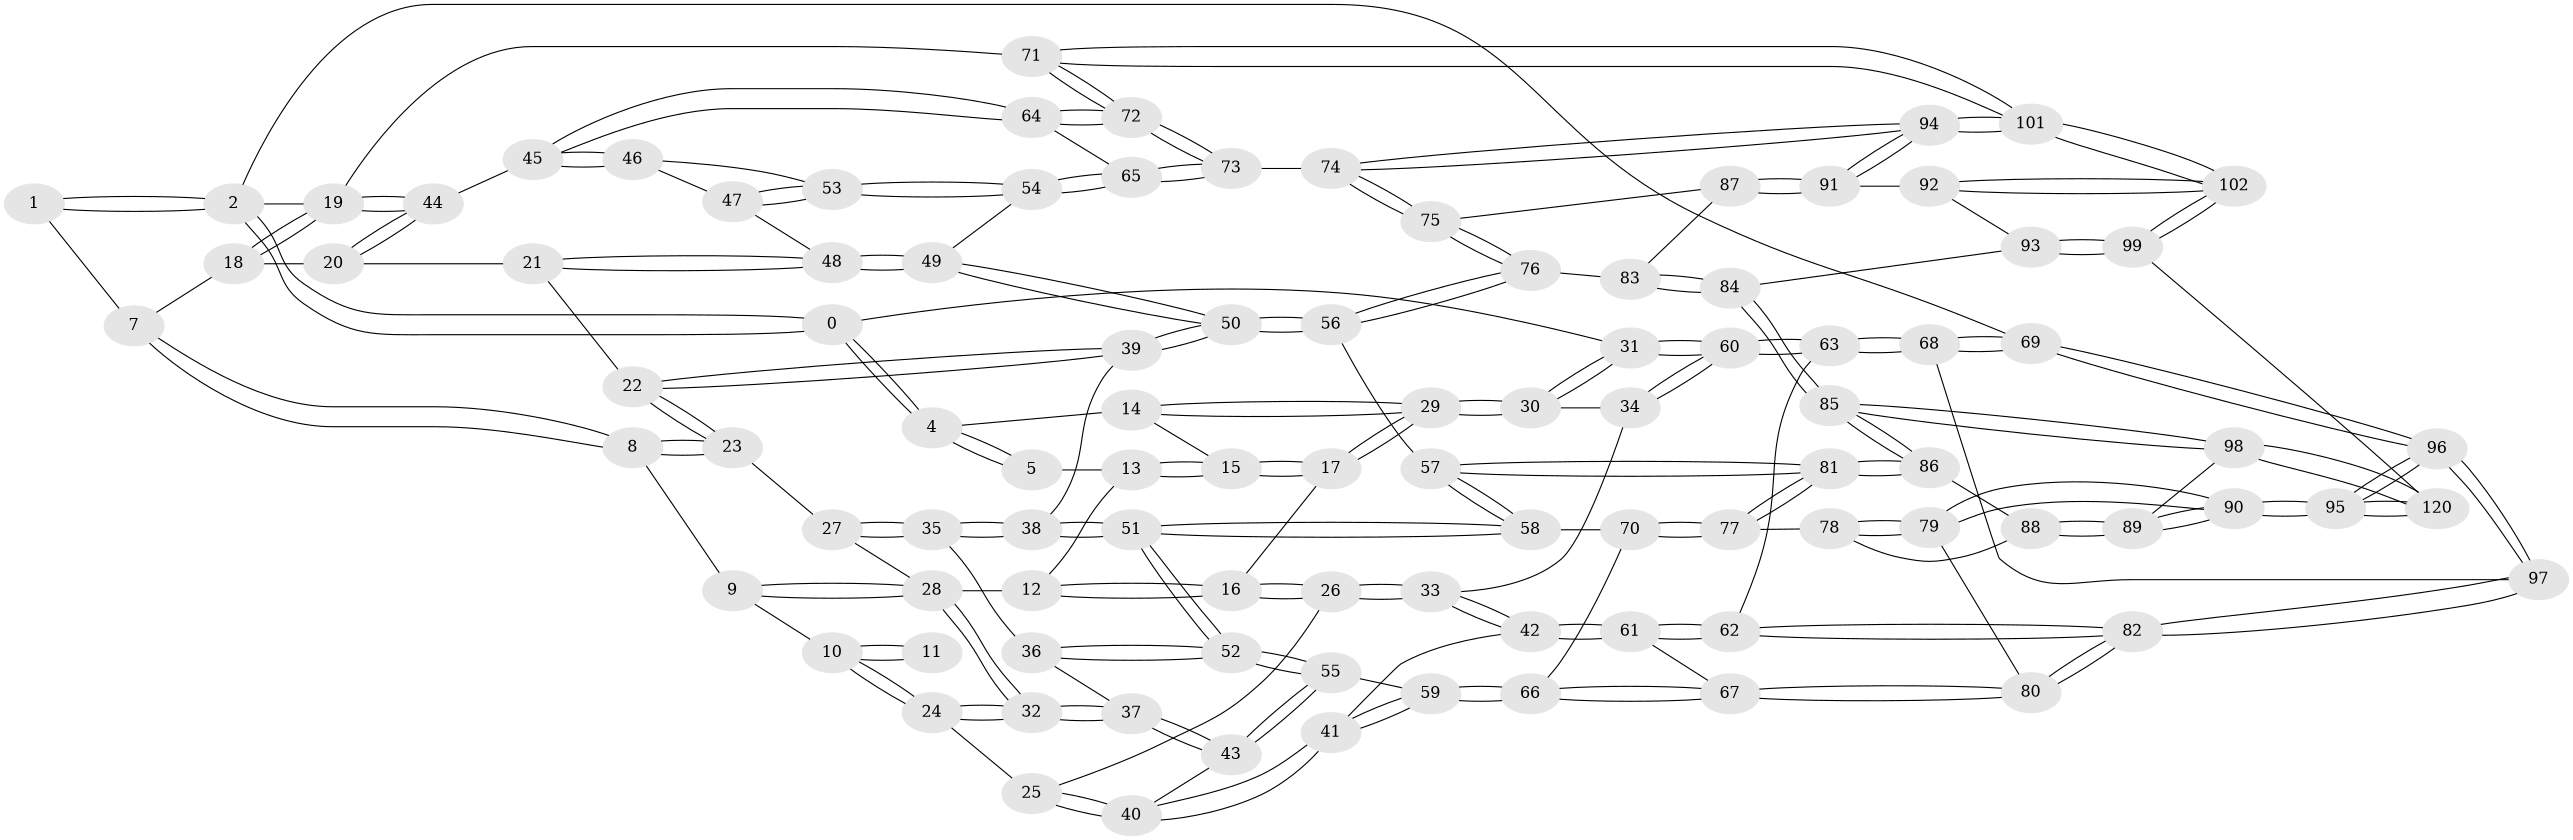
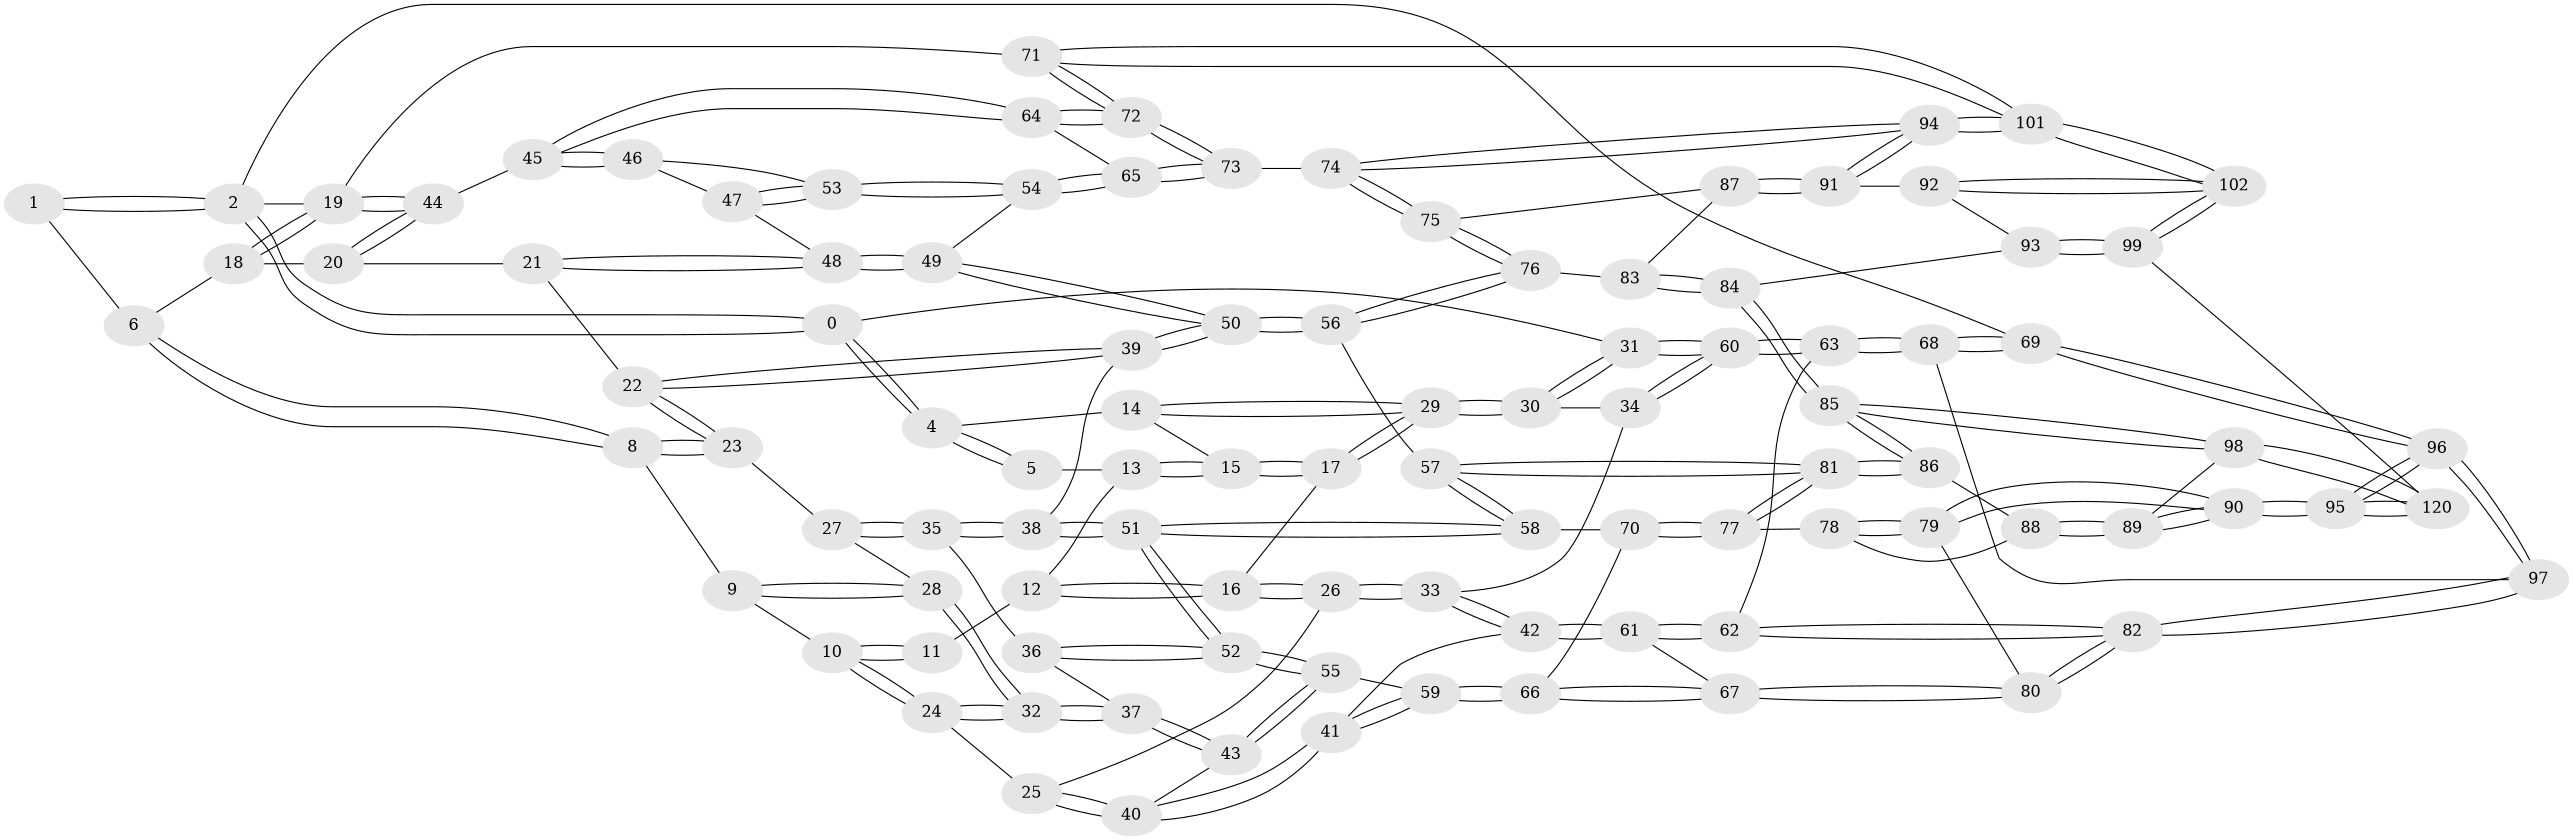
(134, 326) -> (134, 326)
(974, 591) -> (982, 622)
